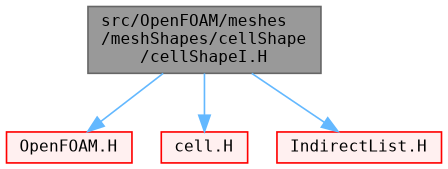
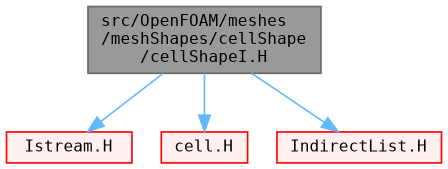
(69, 147) -> (69, 147)
